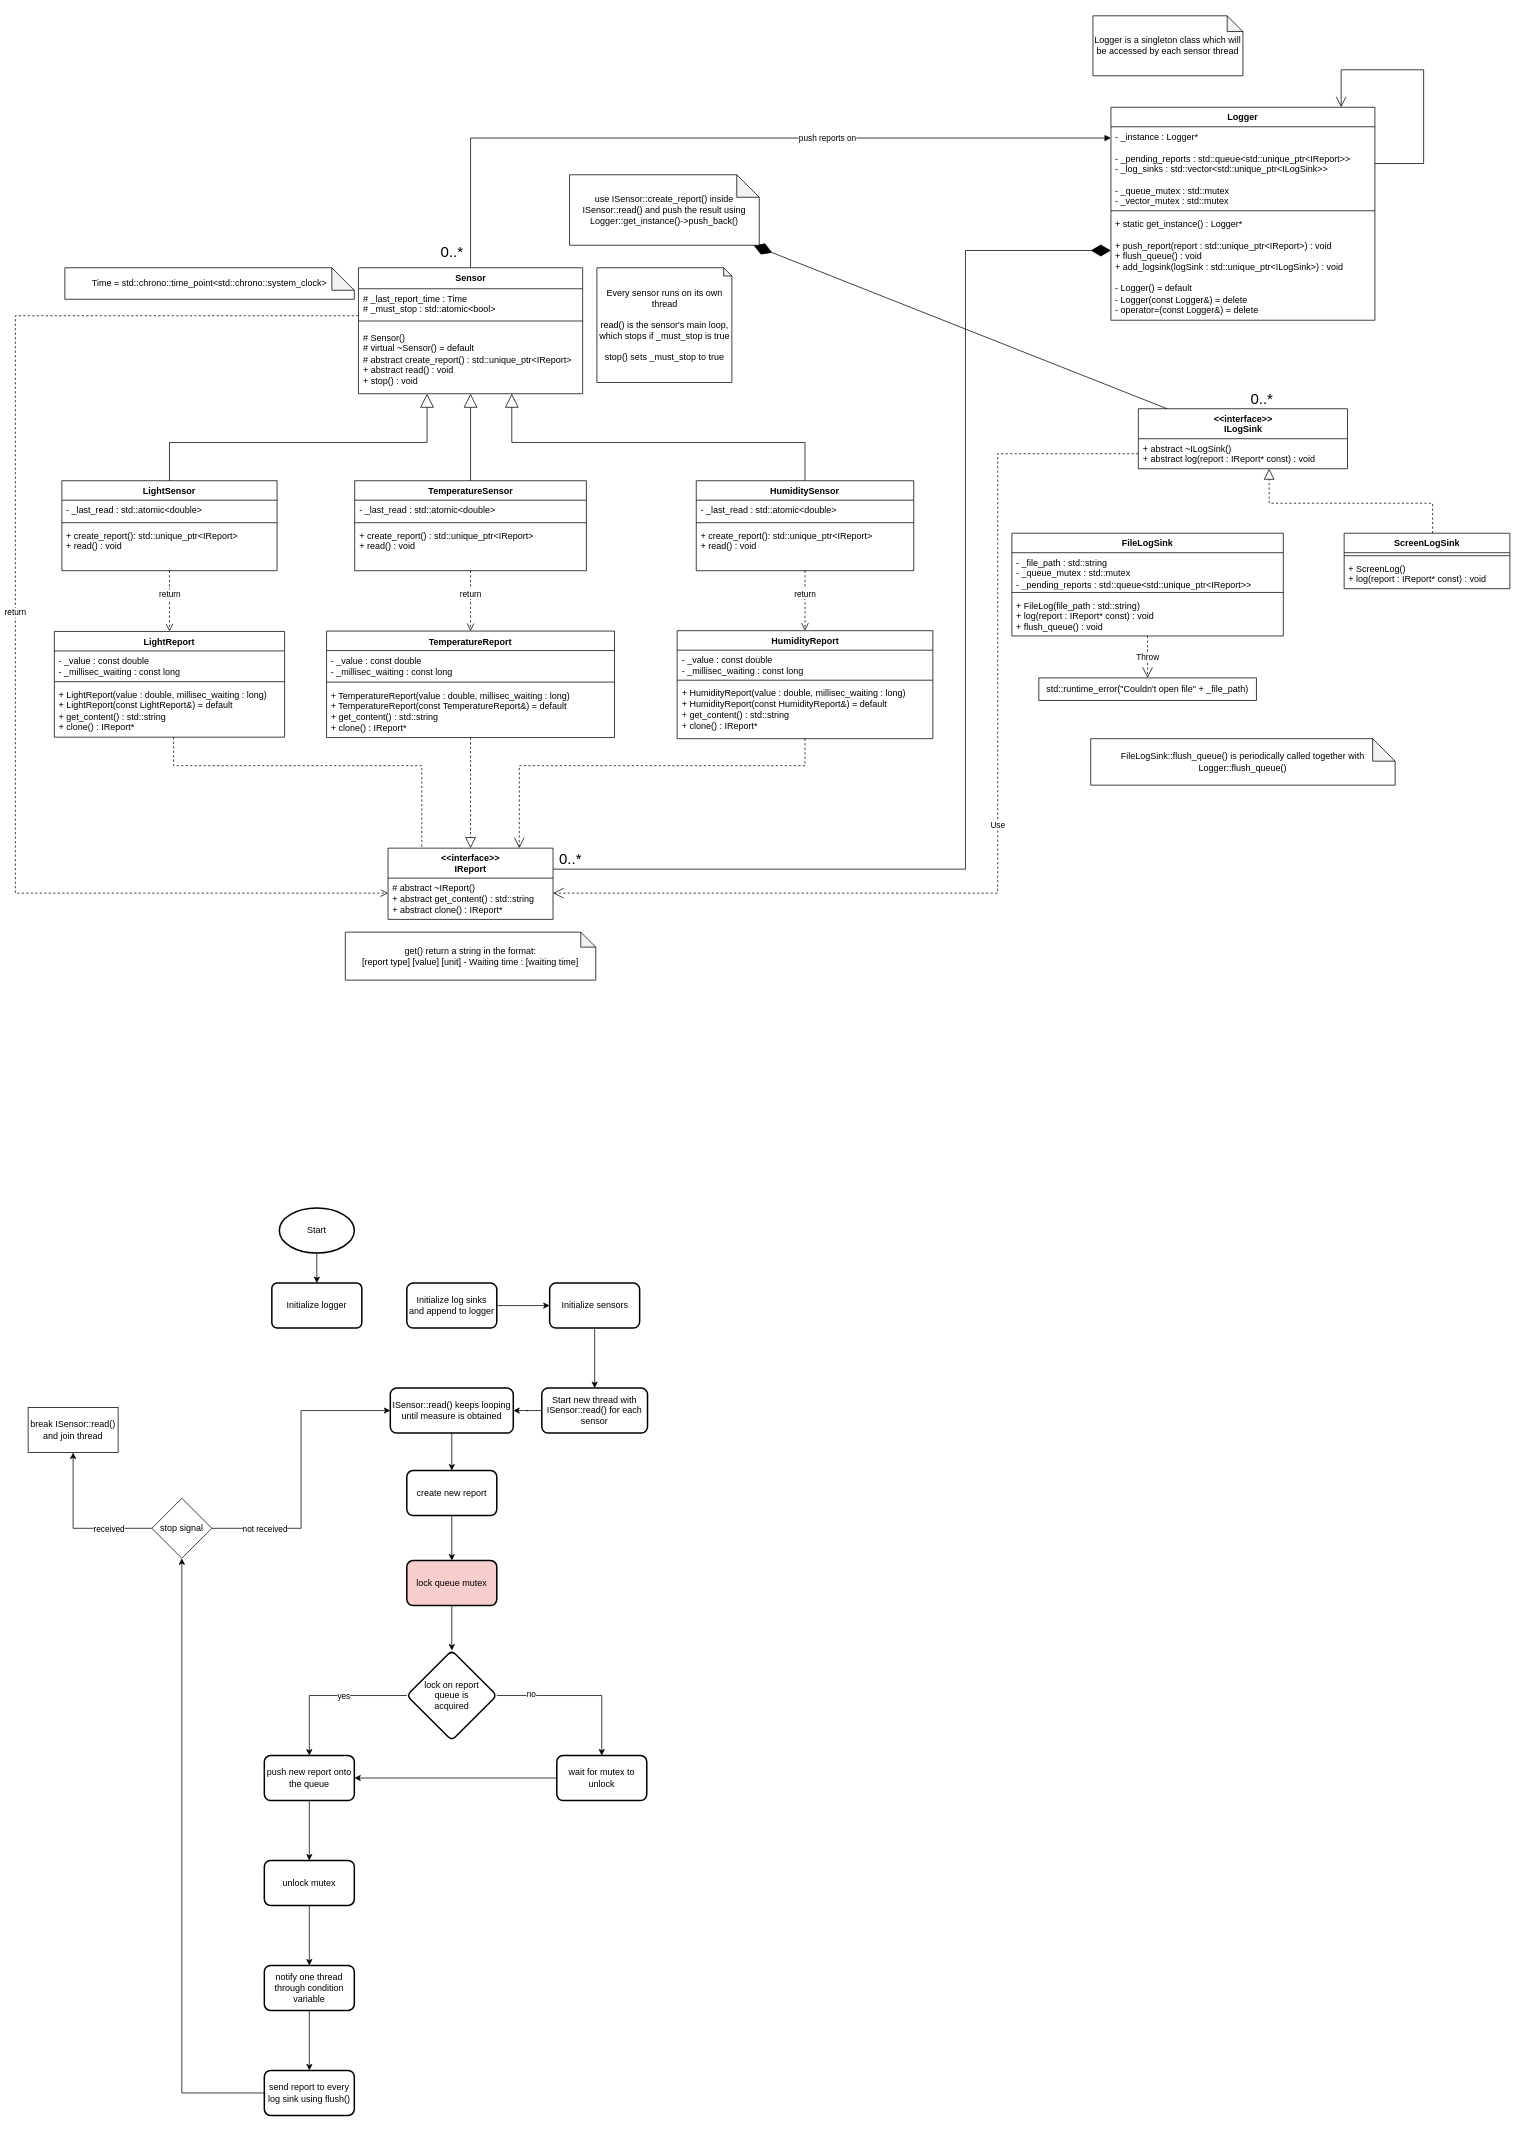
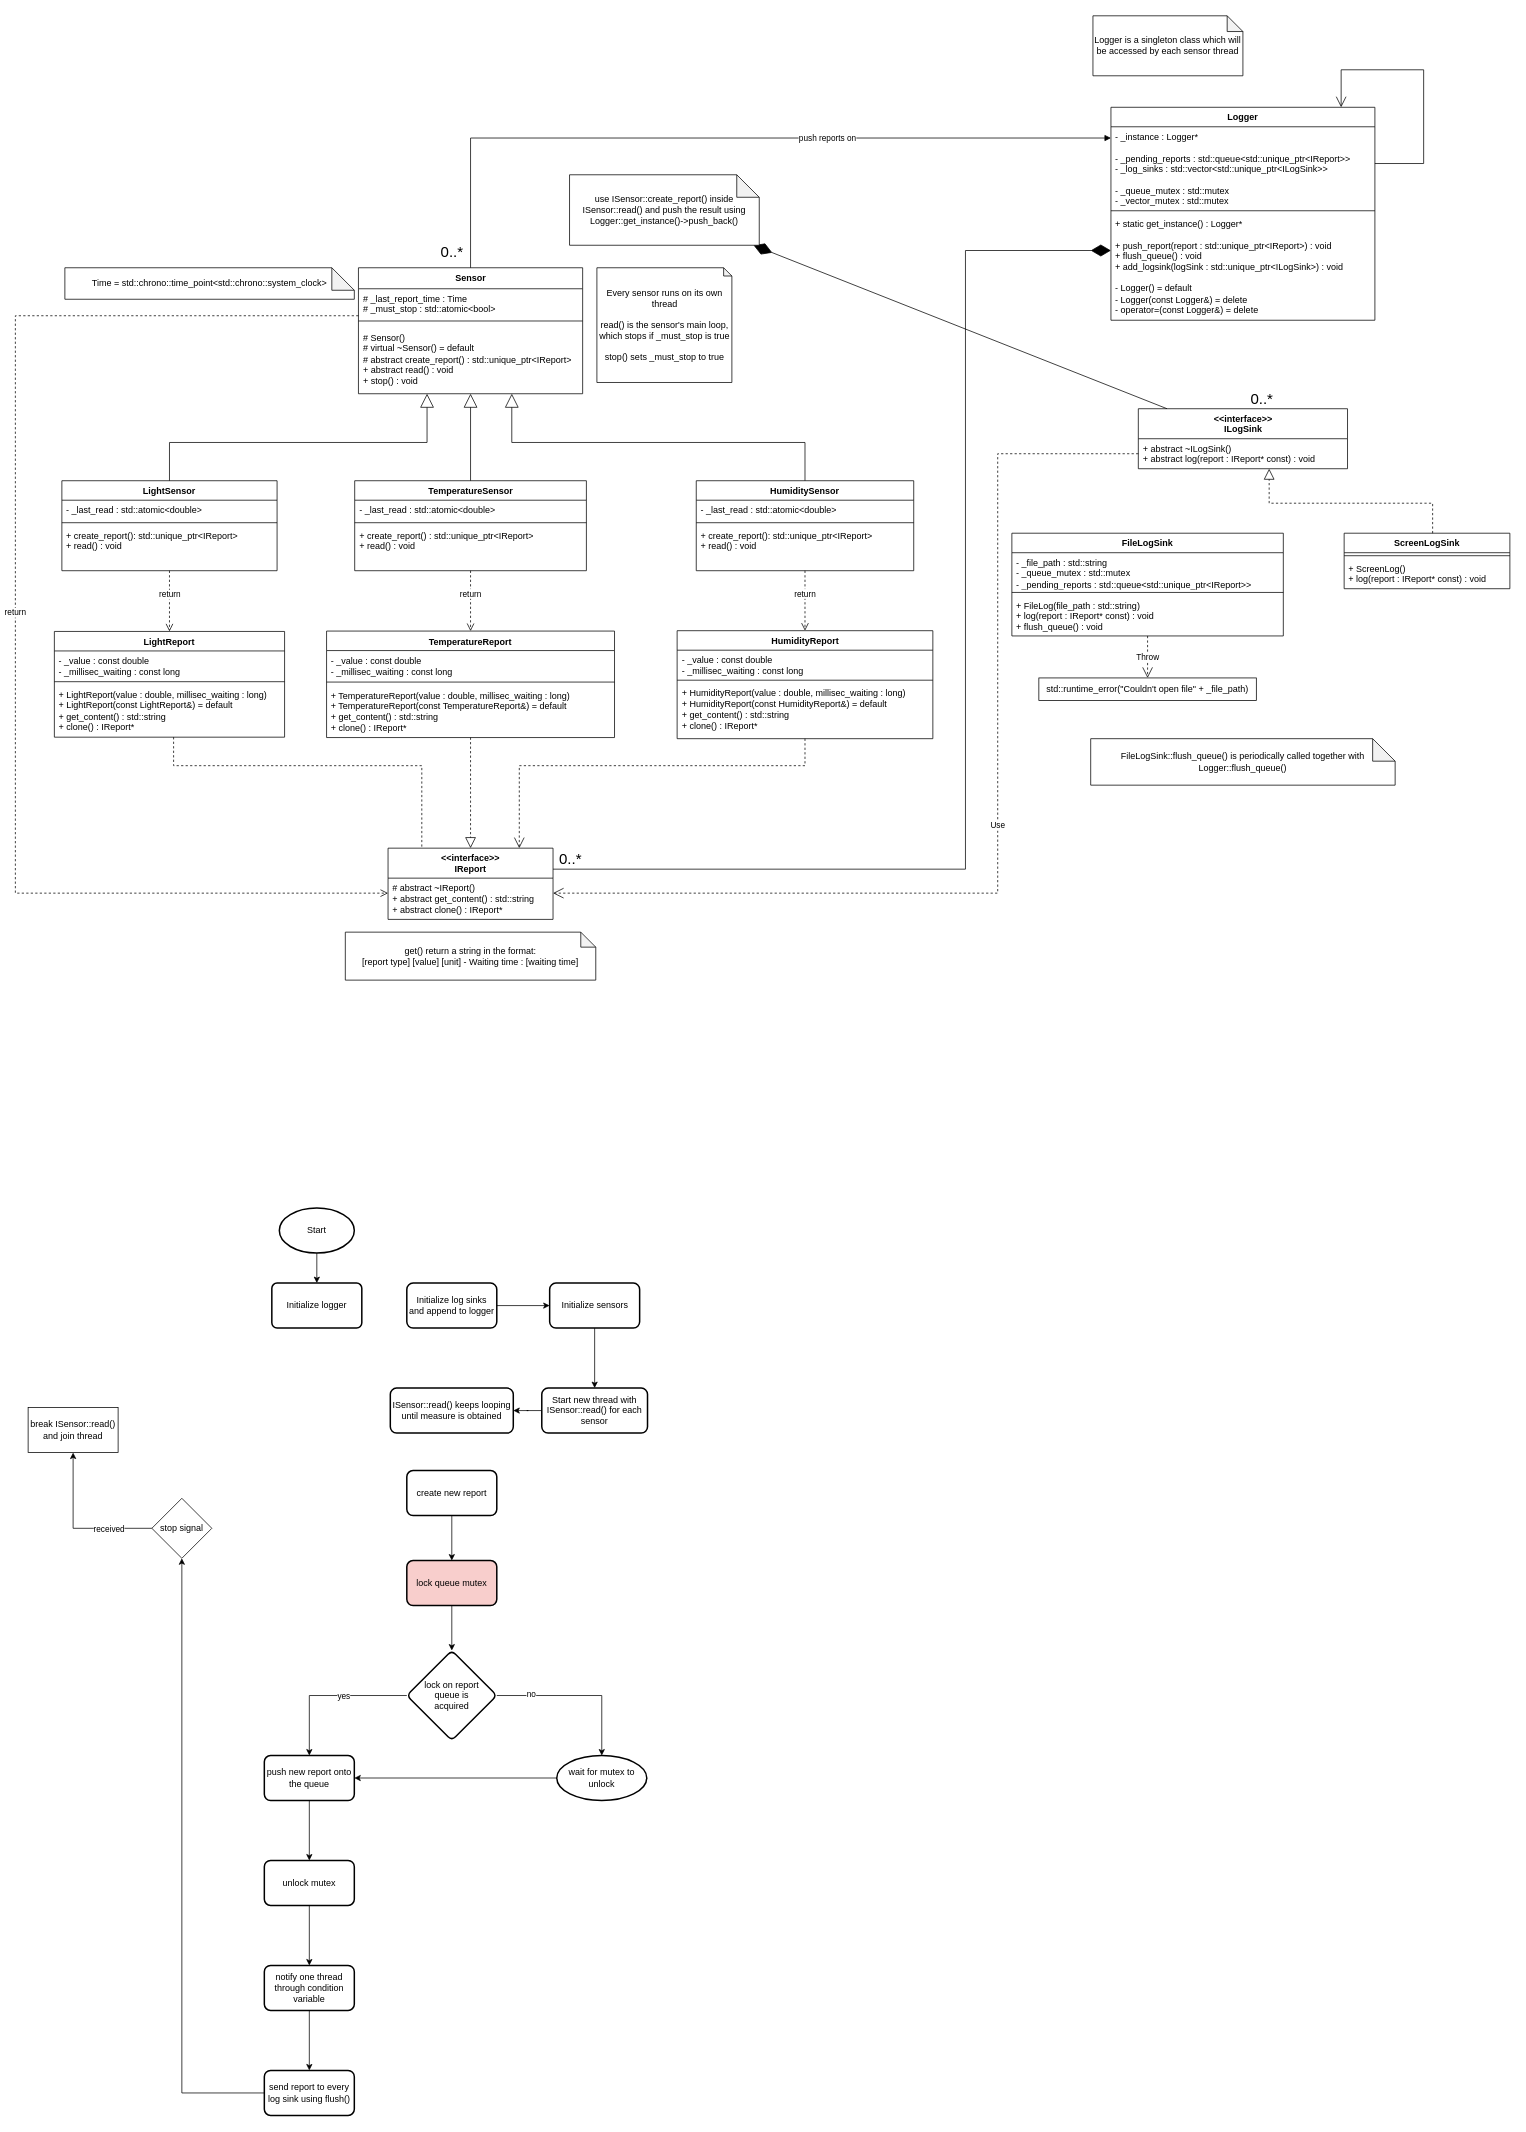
(452, 1449) -> none
(257, 1528) -> none
(602, 1778) -> (602, 1778)
